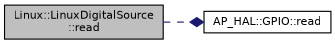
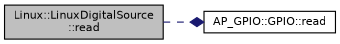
(267, 22) -> (270, 22)
